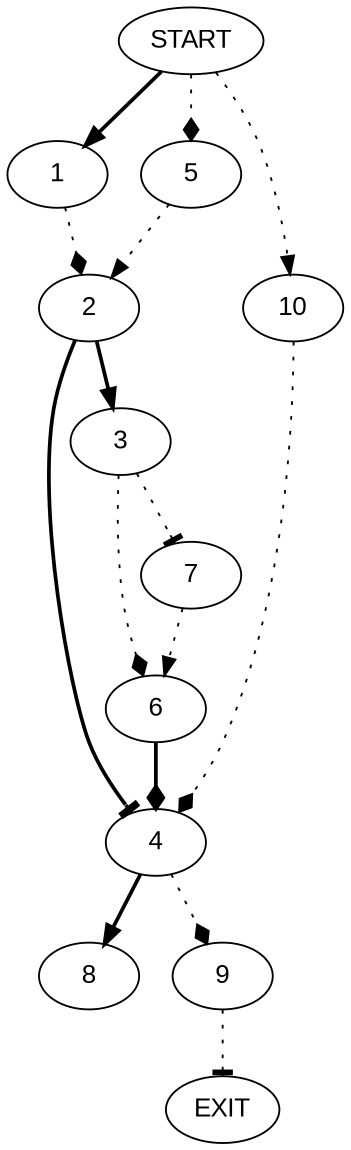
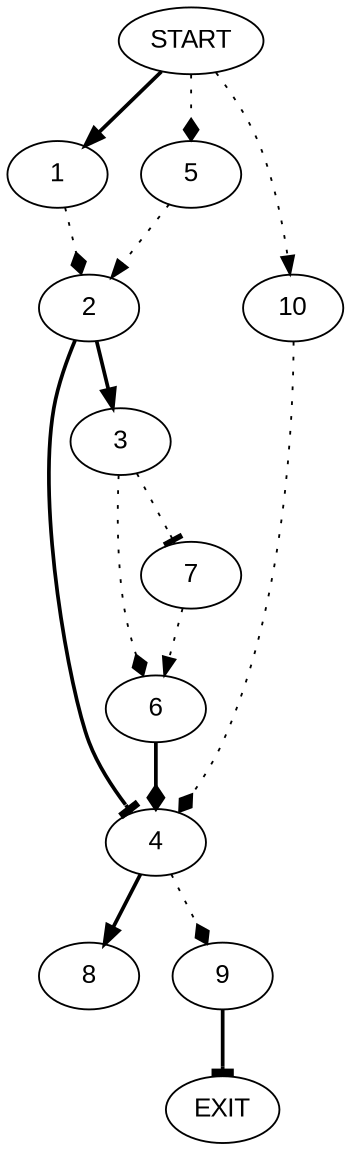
(223, 1038) -> (223, 1038)
